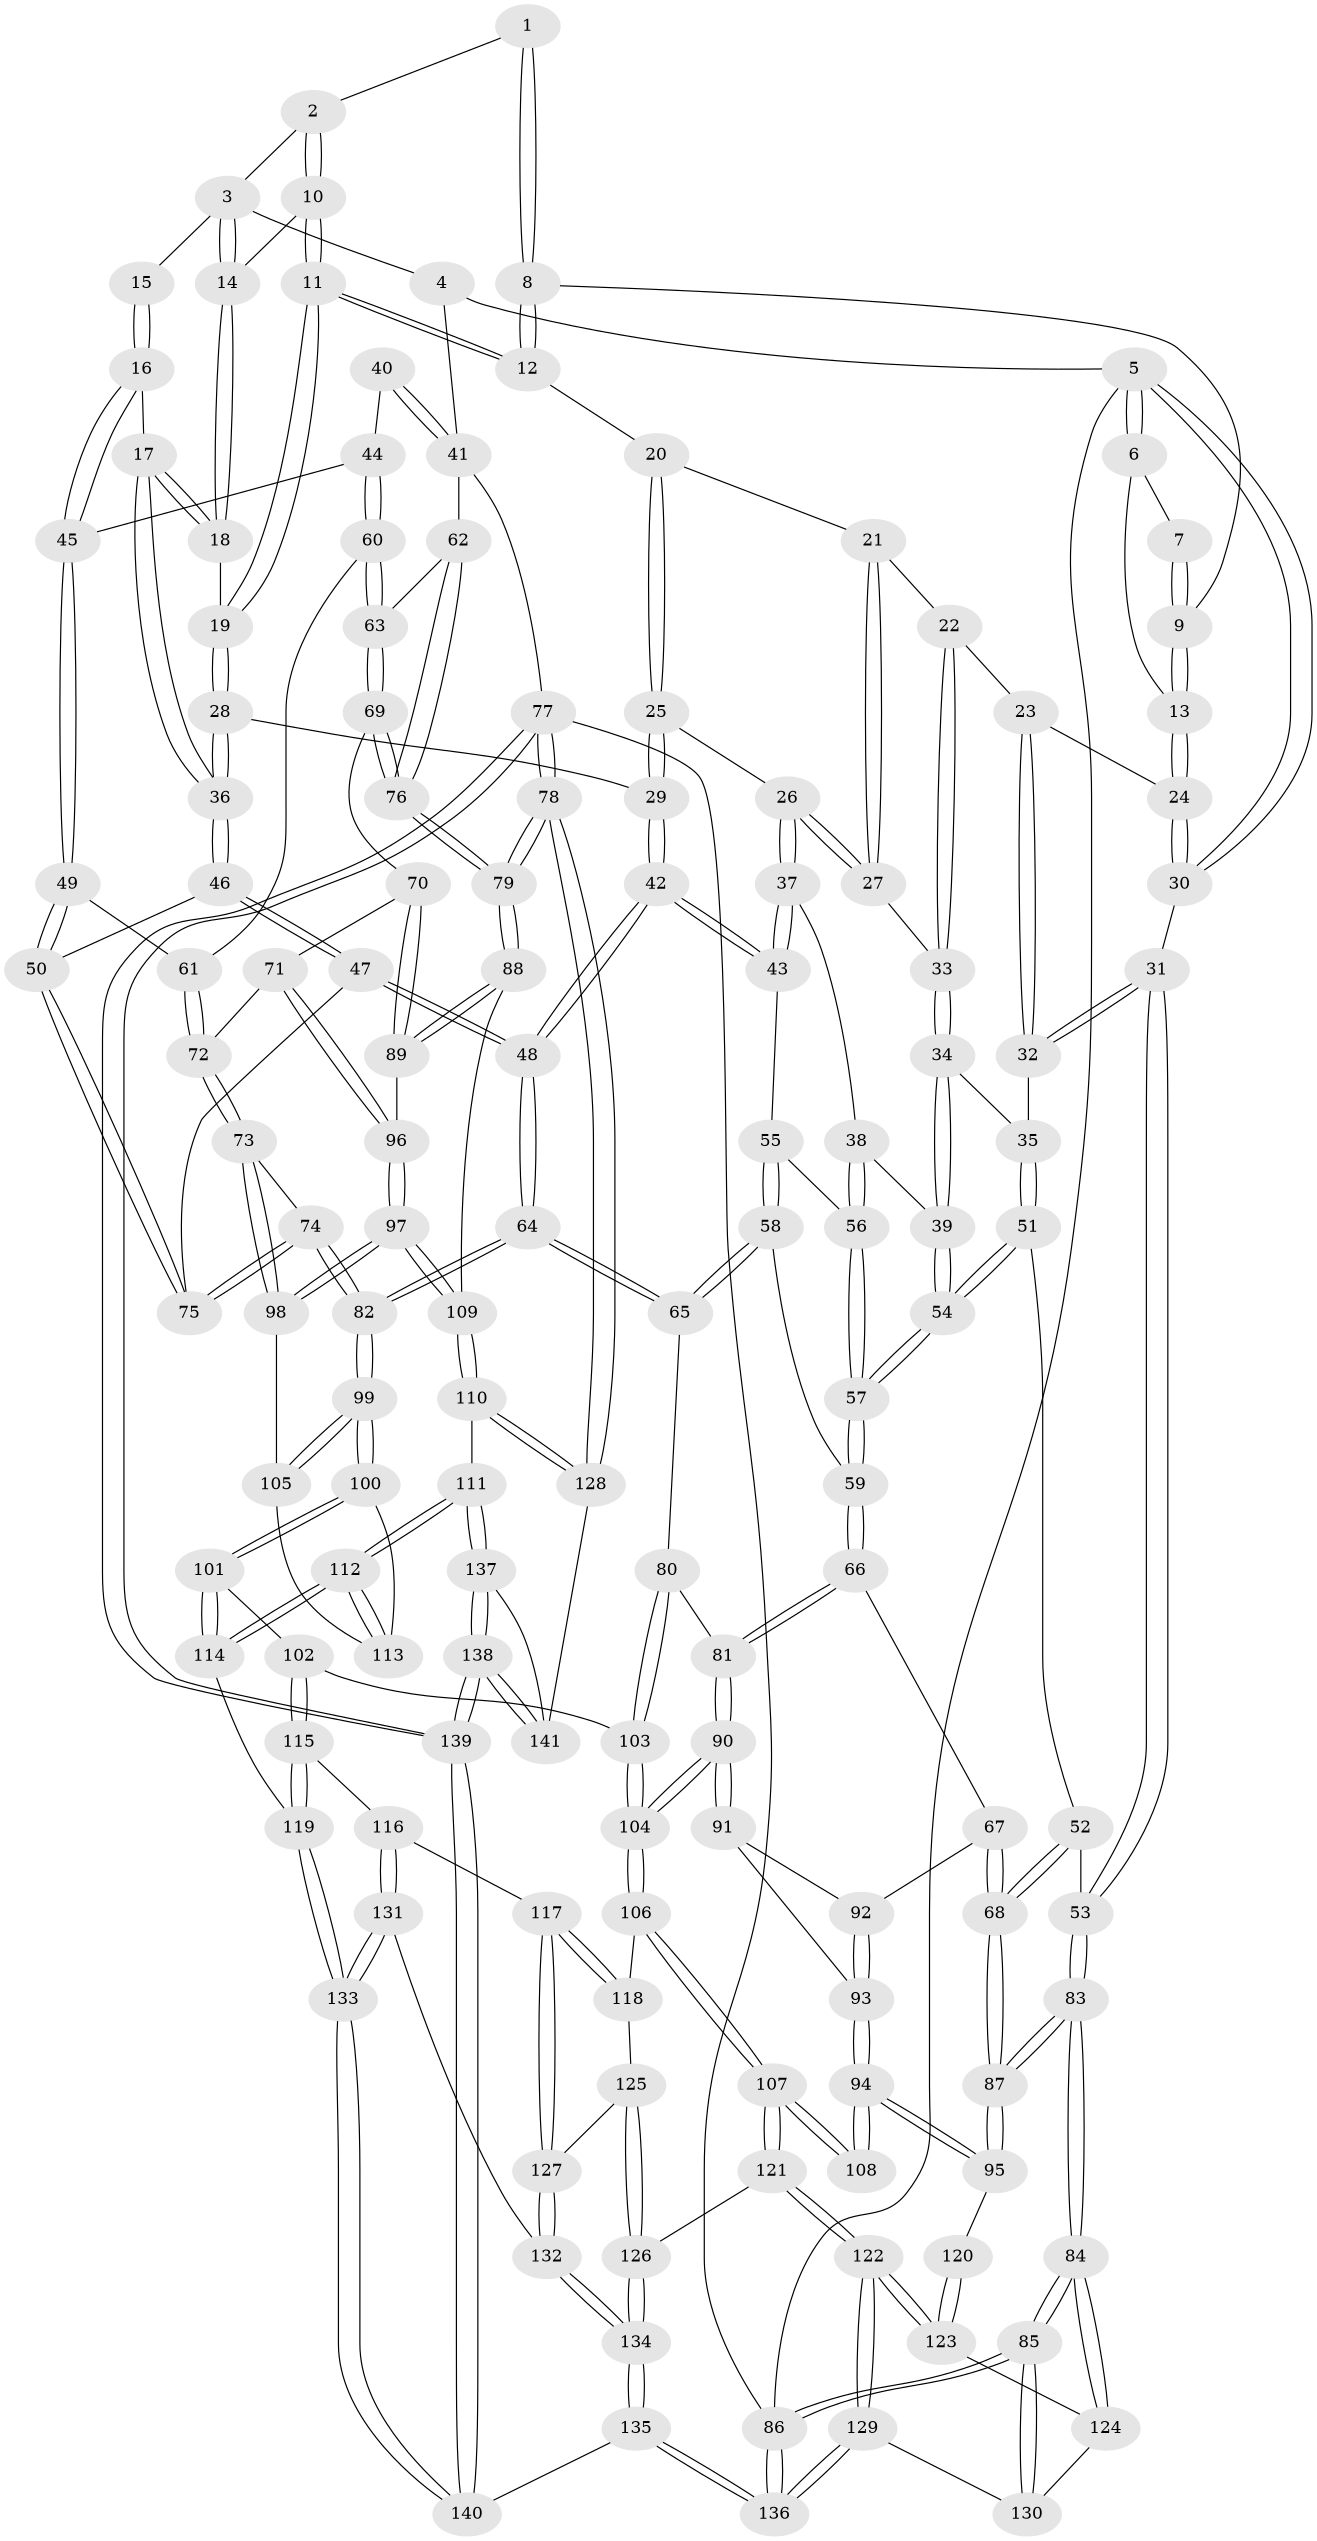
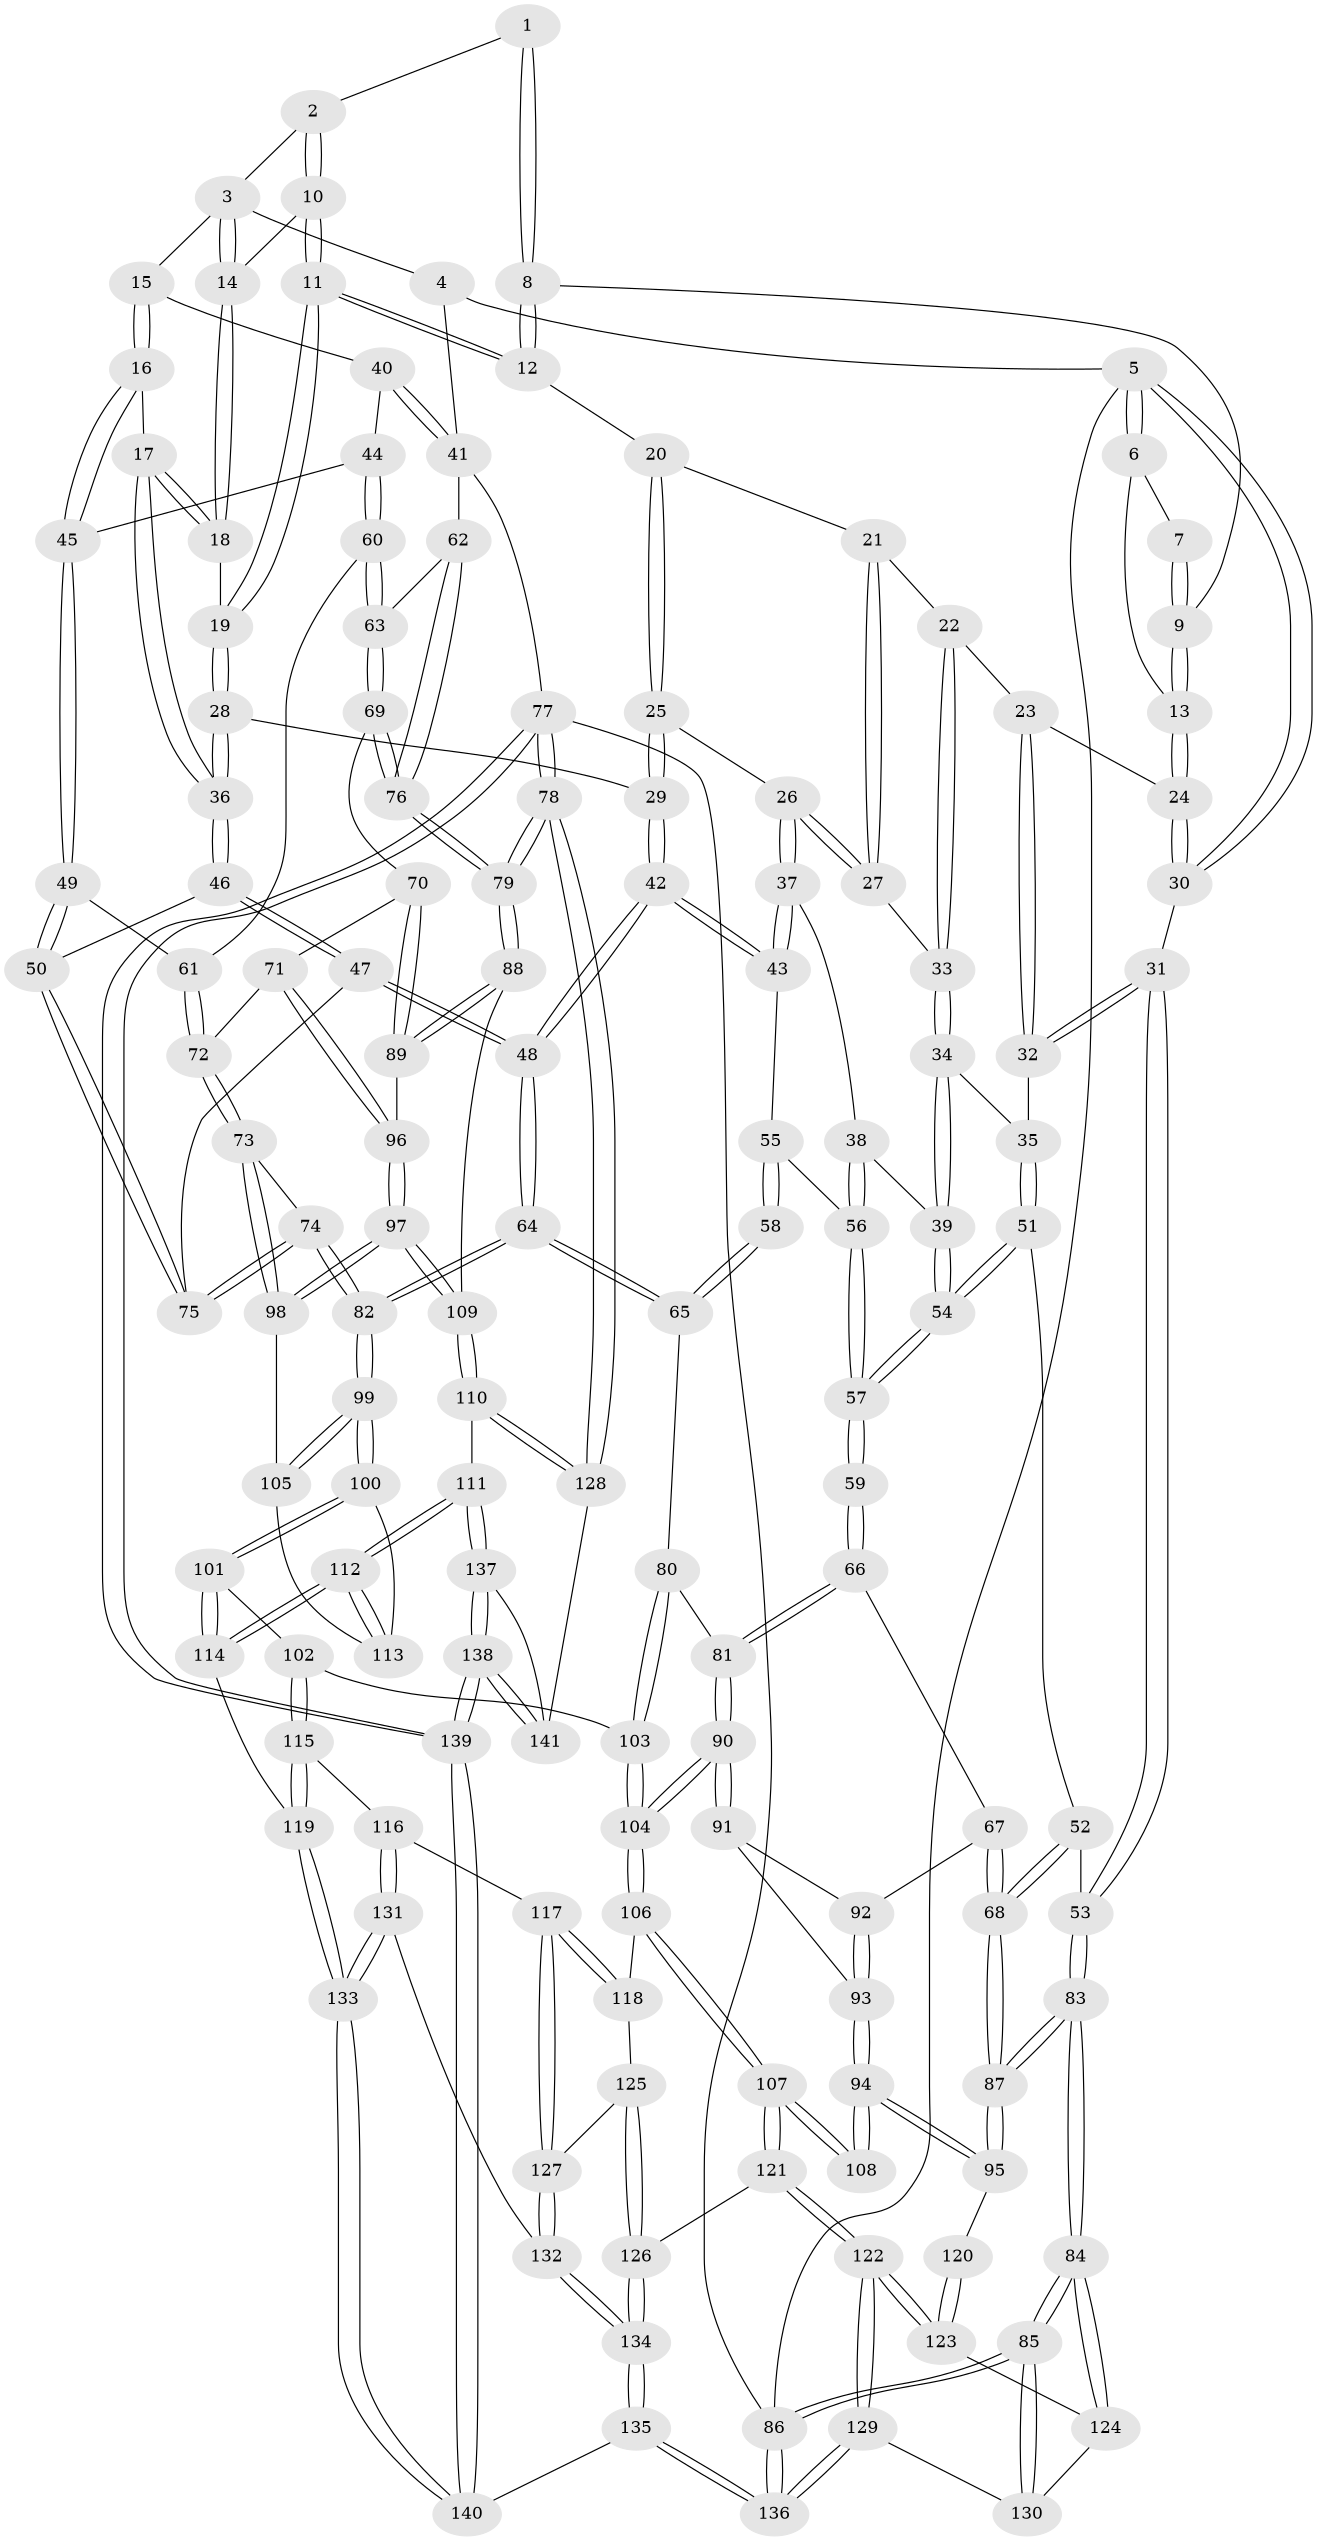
none -> (259, 332)
(794, 1362) -> none
